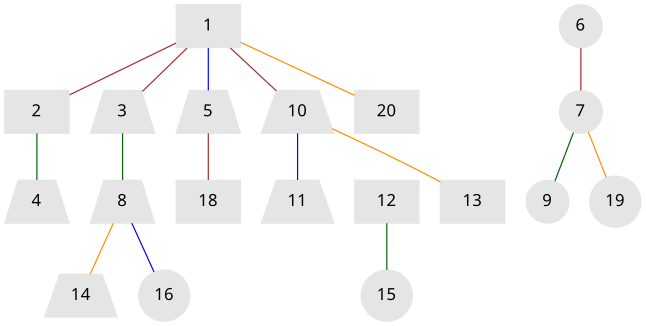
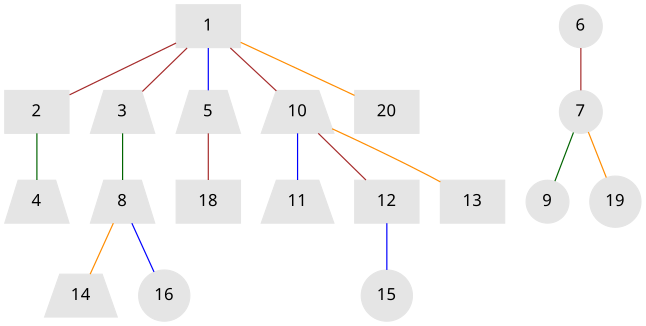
none -> (342, 157)
(387, 247) -> (387, 247)
